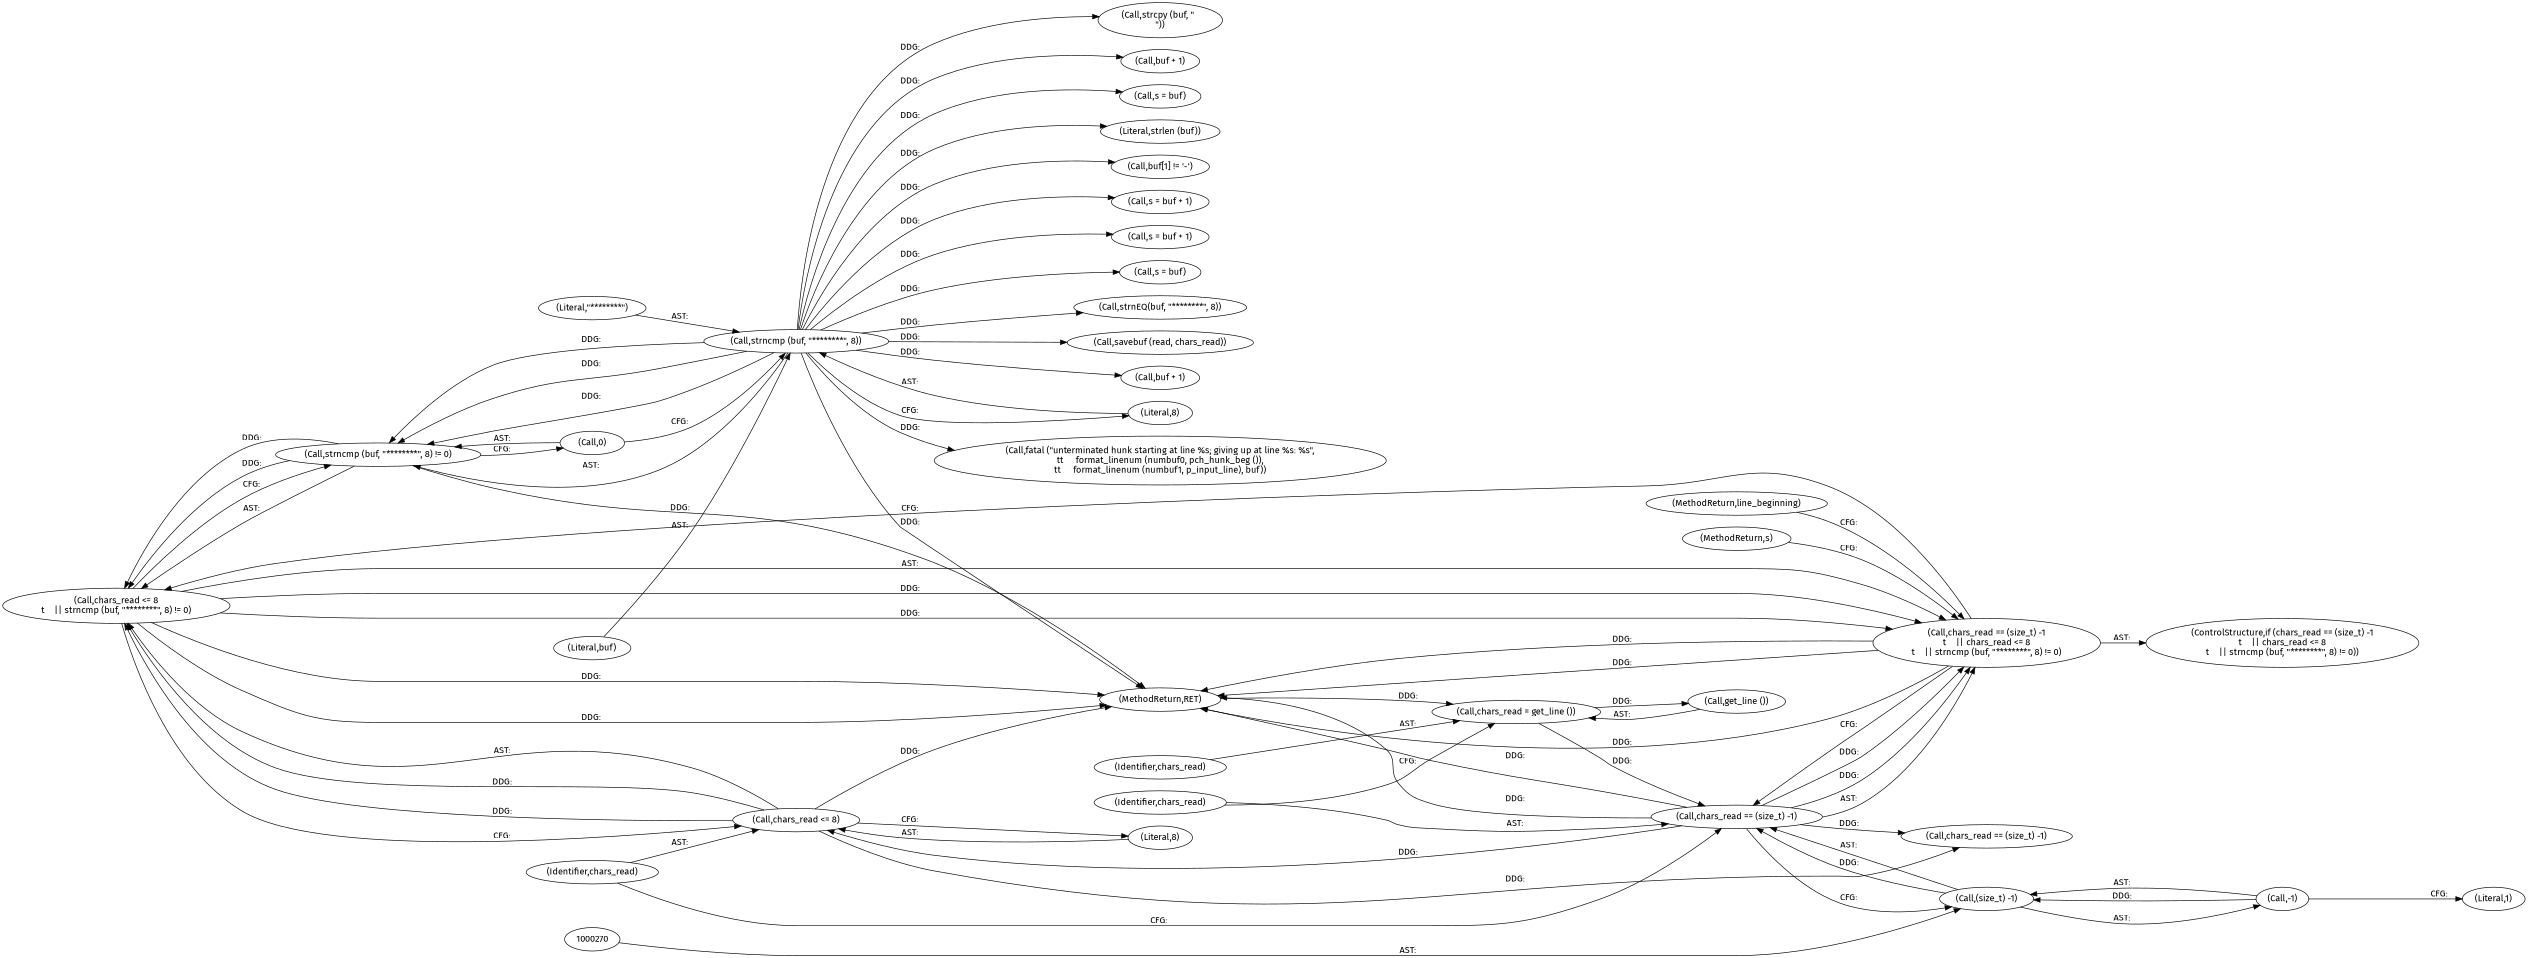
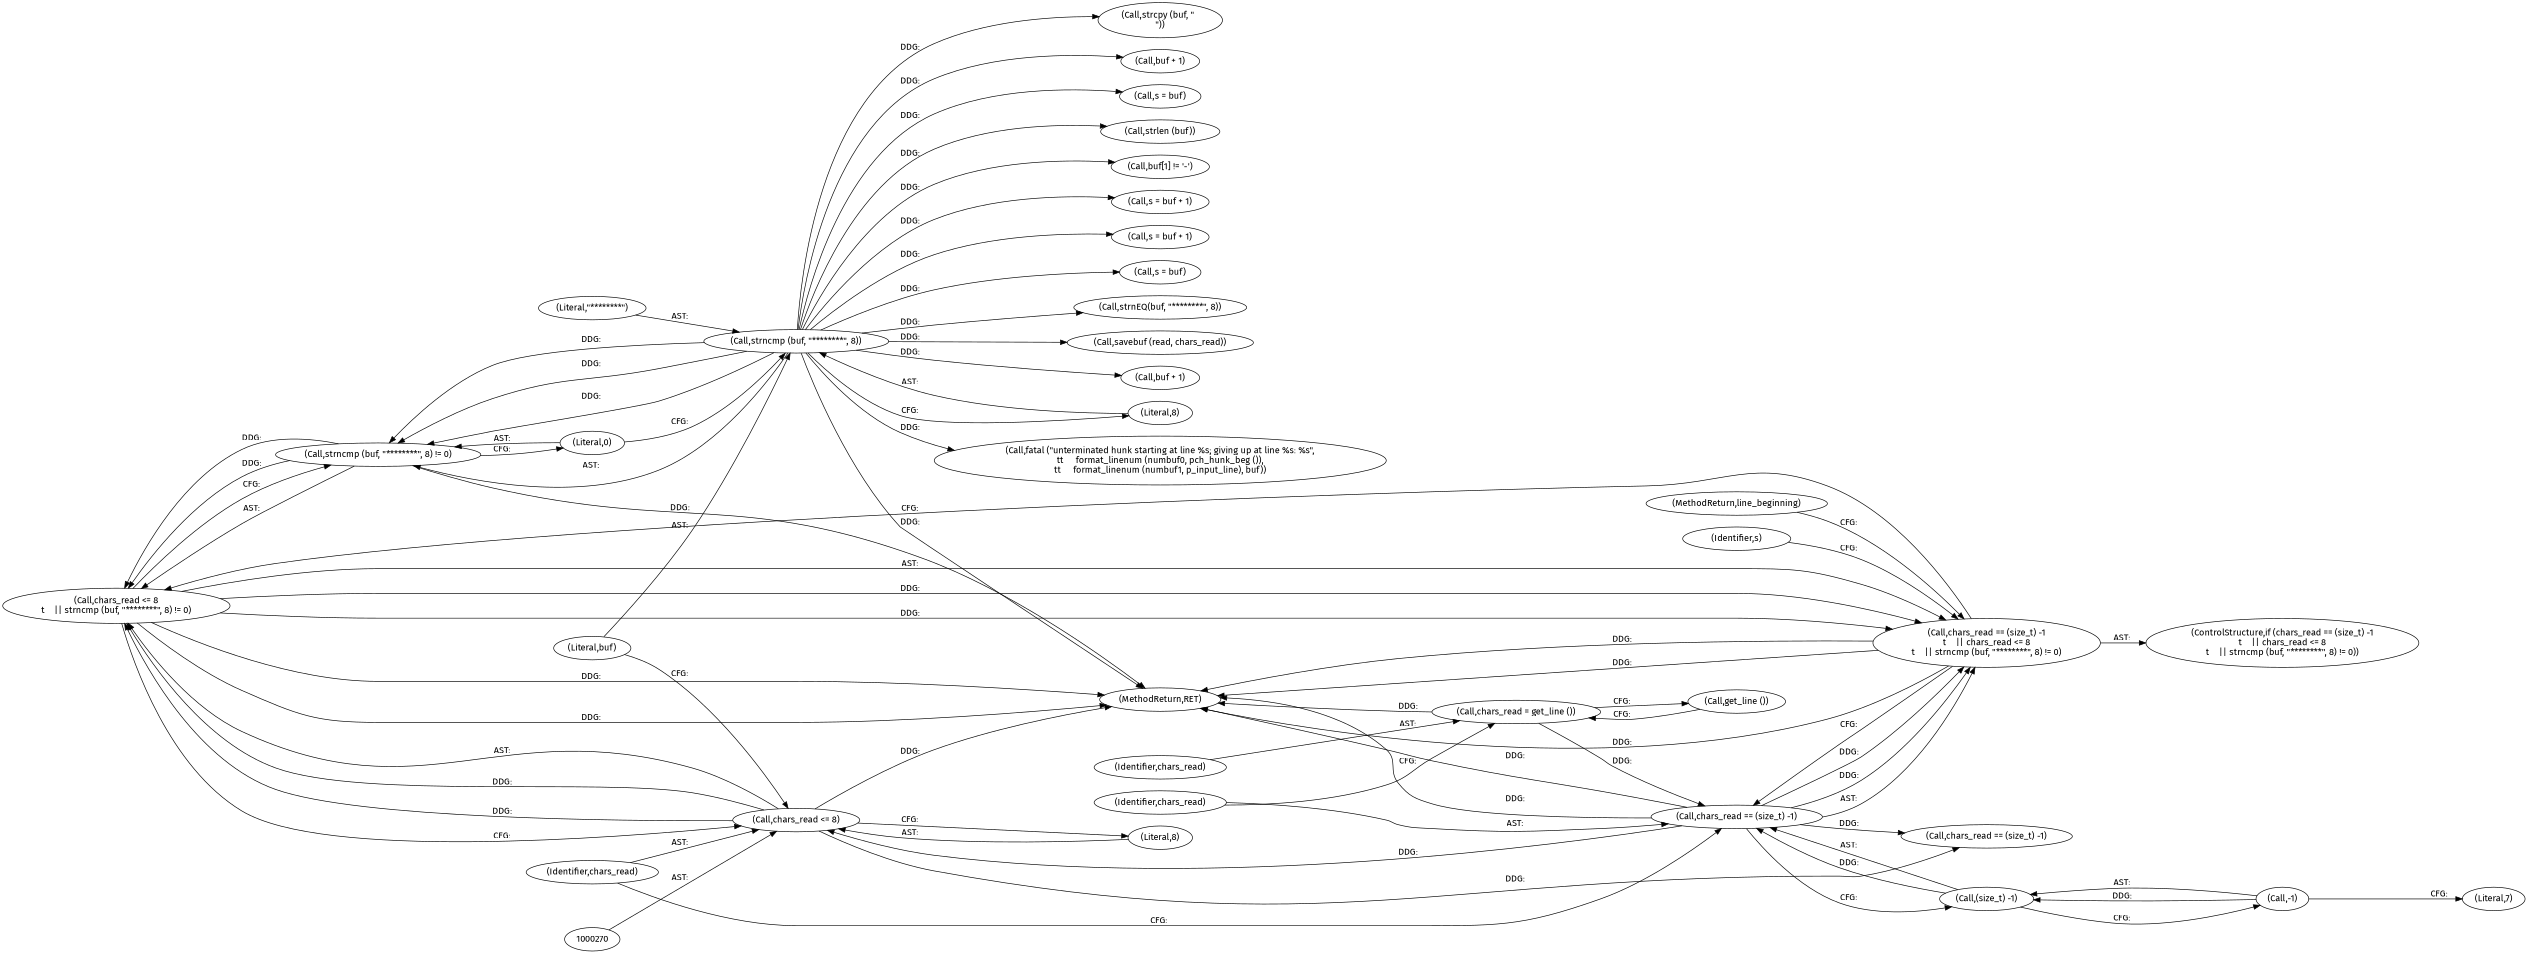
(1160, 132) -> (1160, 132)
(592, 443) -> (592, 443)
(1737, 539) -> (1737, 539)
(1333, 698) -> (1328, 709)
(1623, 701) -> (1623, 701)
(1623, 714) -> (1623, 714)
none -> (715, 716)
(2494, 899) -> (2494, 899)
(2123, 918) -> (2123, 918)
(1289, 956) -> (690, 882)
